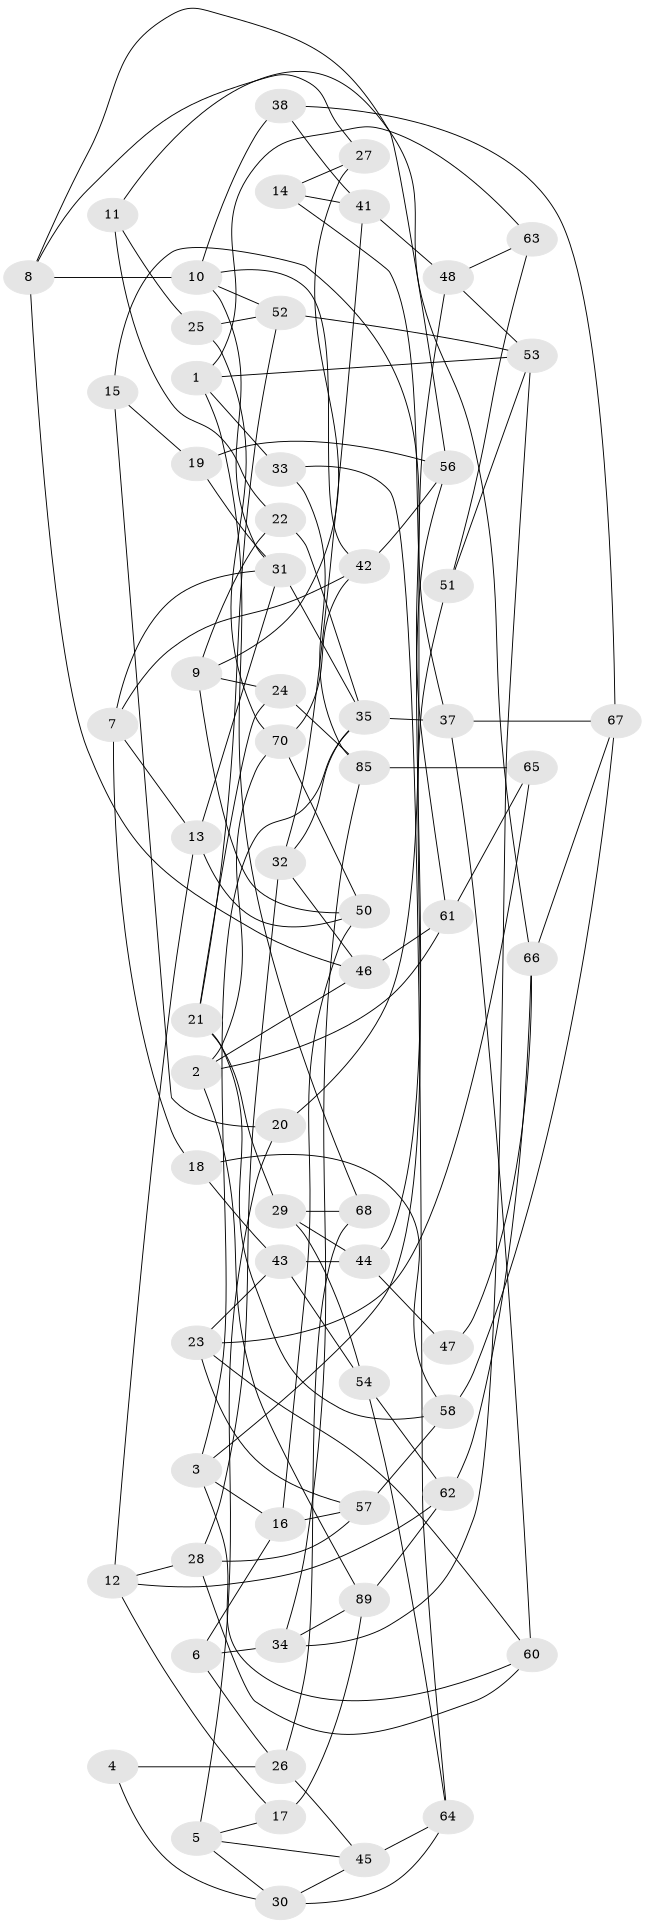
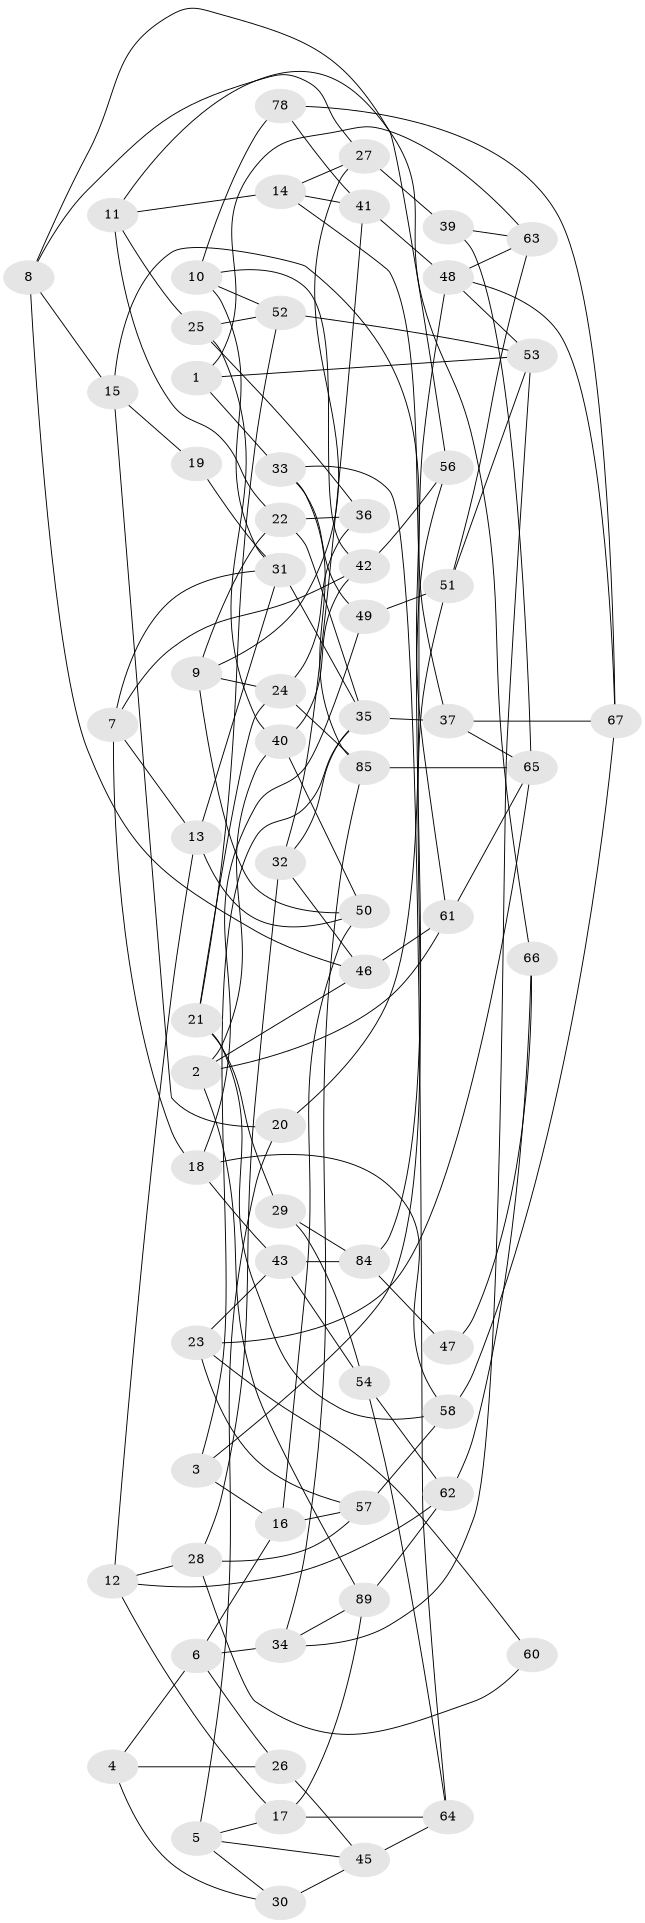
(281, 106) -> (281, 106)
none -> (197, 203)
none -> (448, 227)
(113, 278) -> (71, 335)
(322, 442) -> none
none -> (364, 516)
none -> (364, 617)
(281, 742) -> (281, 742)
(574, 840) -> (595, 465)
(493, 1097) -> (490, 744)
(364, 1211) -> none
(364, 1262) -> (364, 1262)
(286, 1688) -> none
none -> (155, 1711)
(383, 1888) -> (364, 1817)
